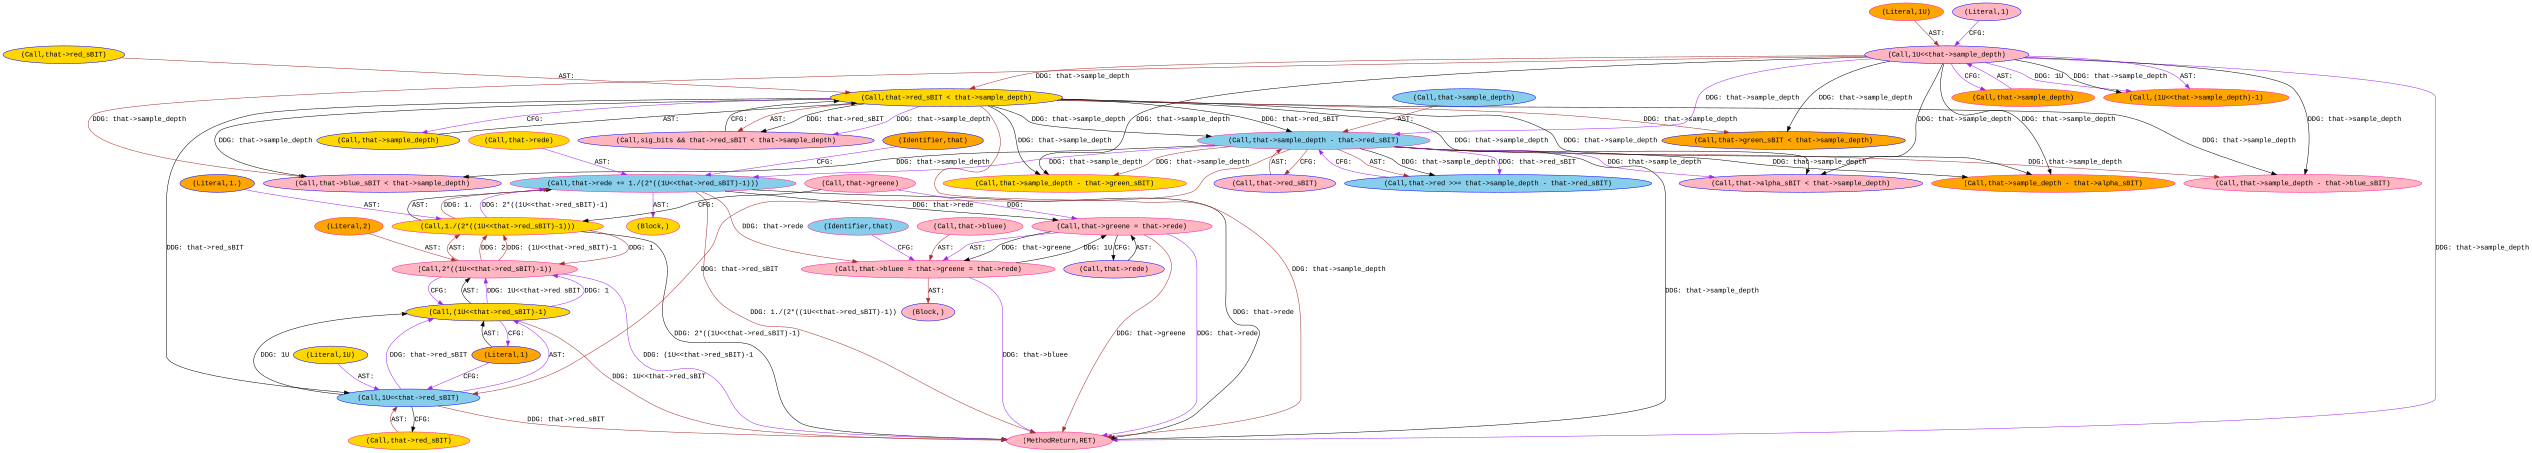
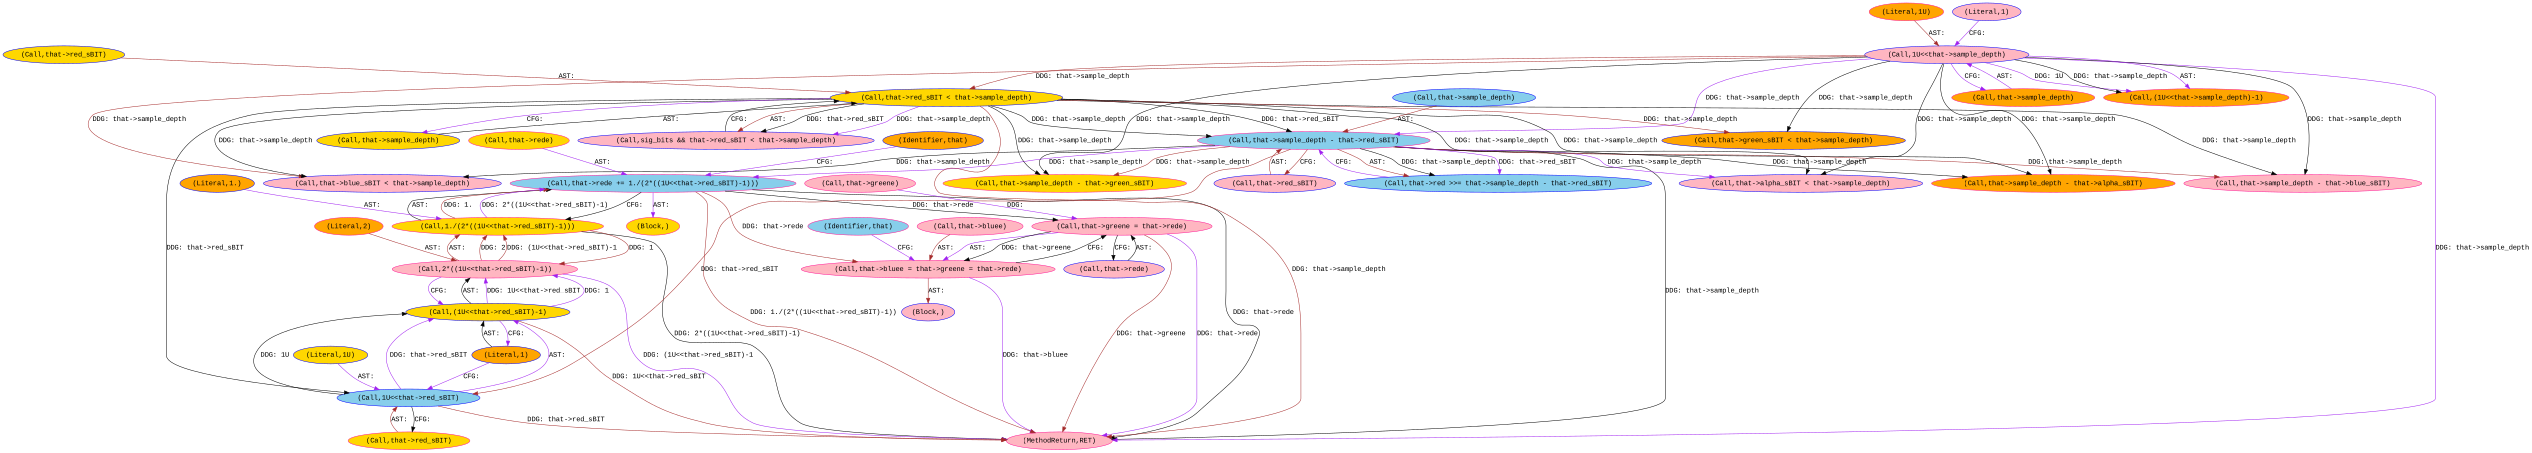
(710, 199) -> (607, 209)
(1098, 248) -> (1098, 248)
